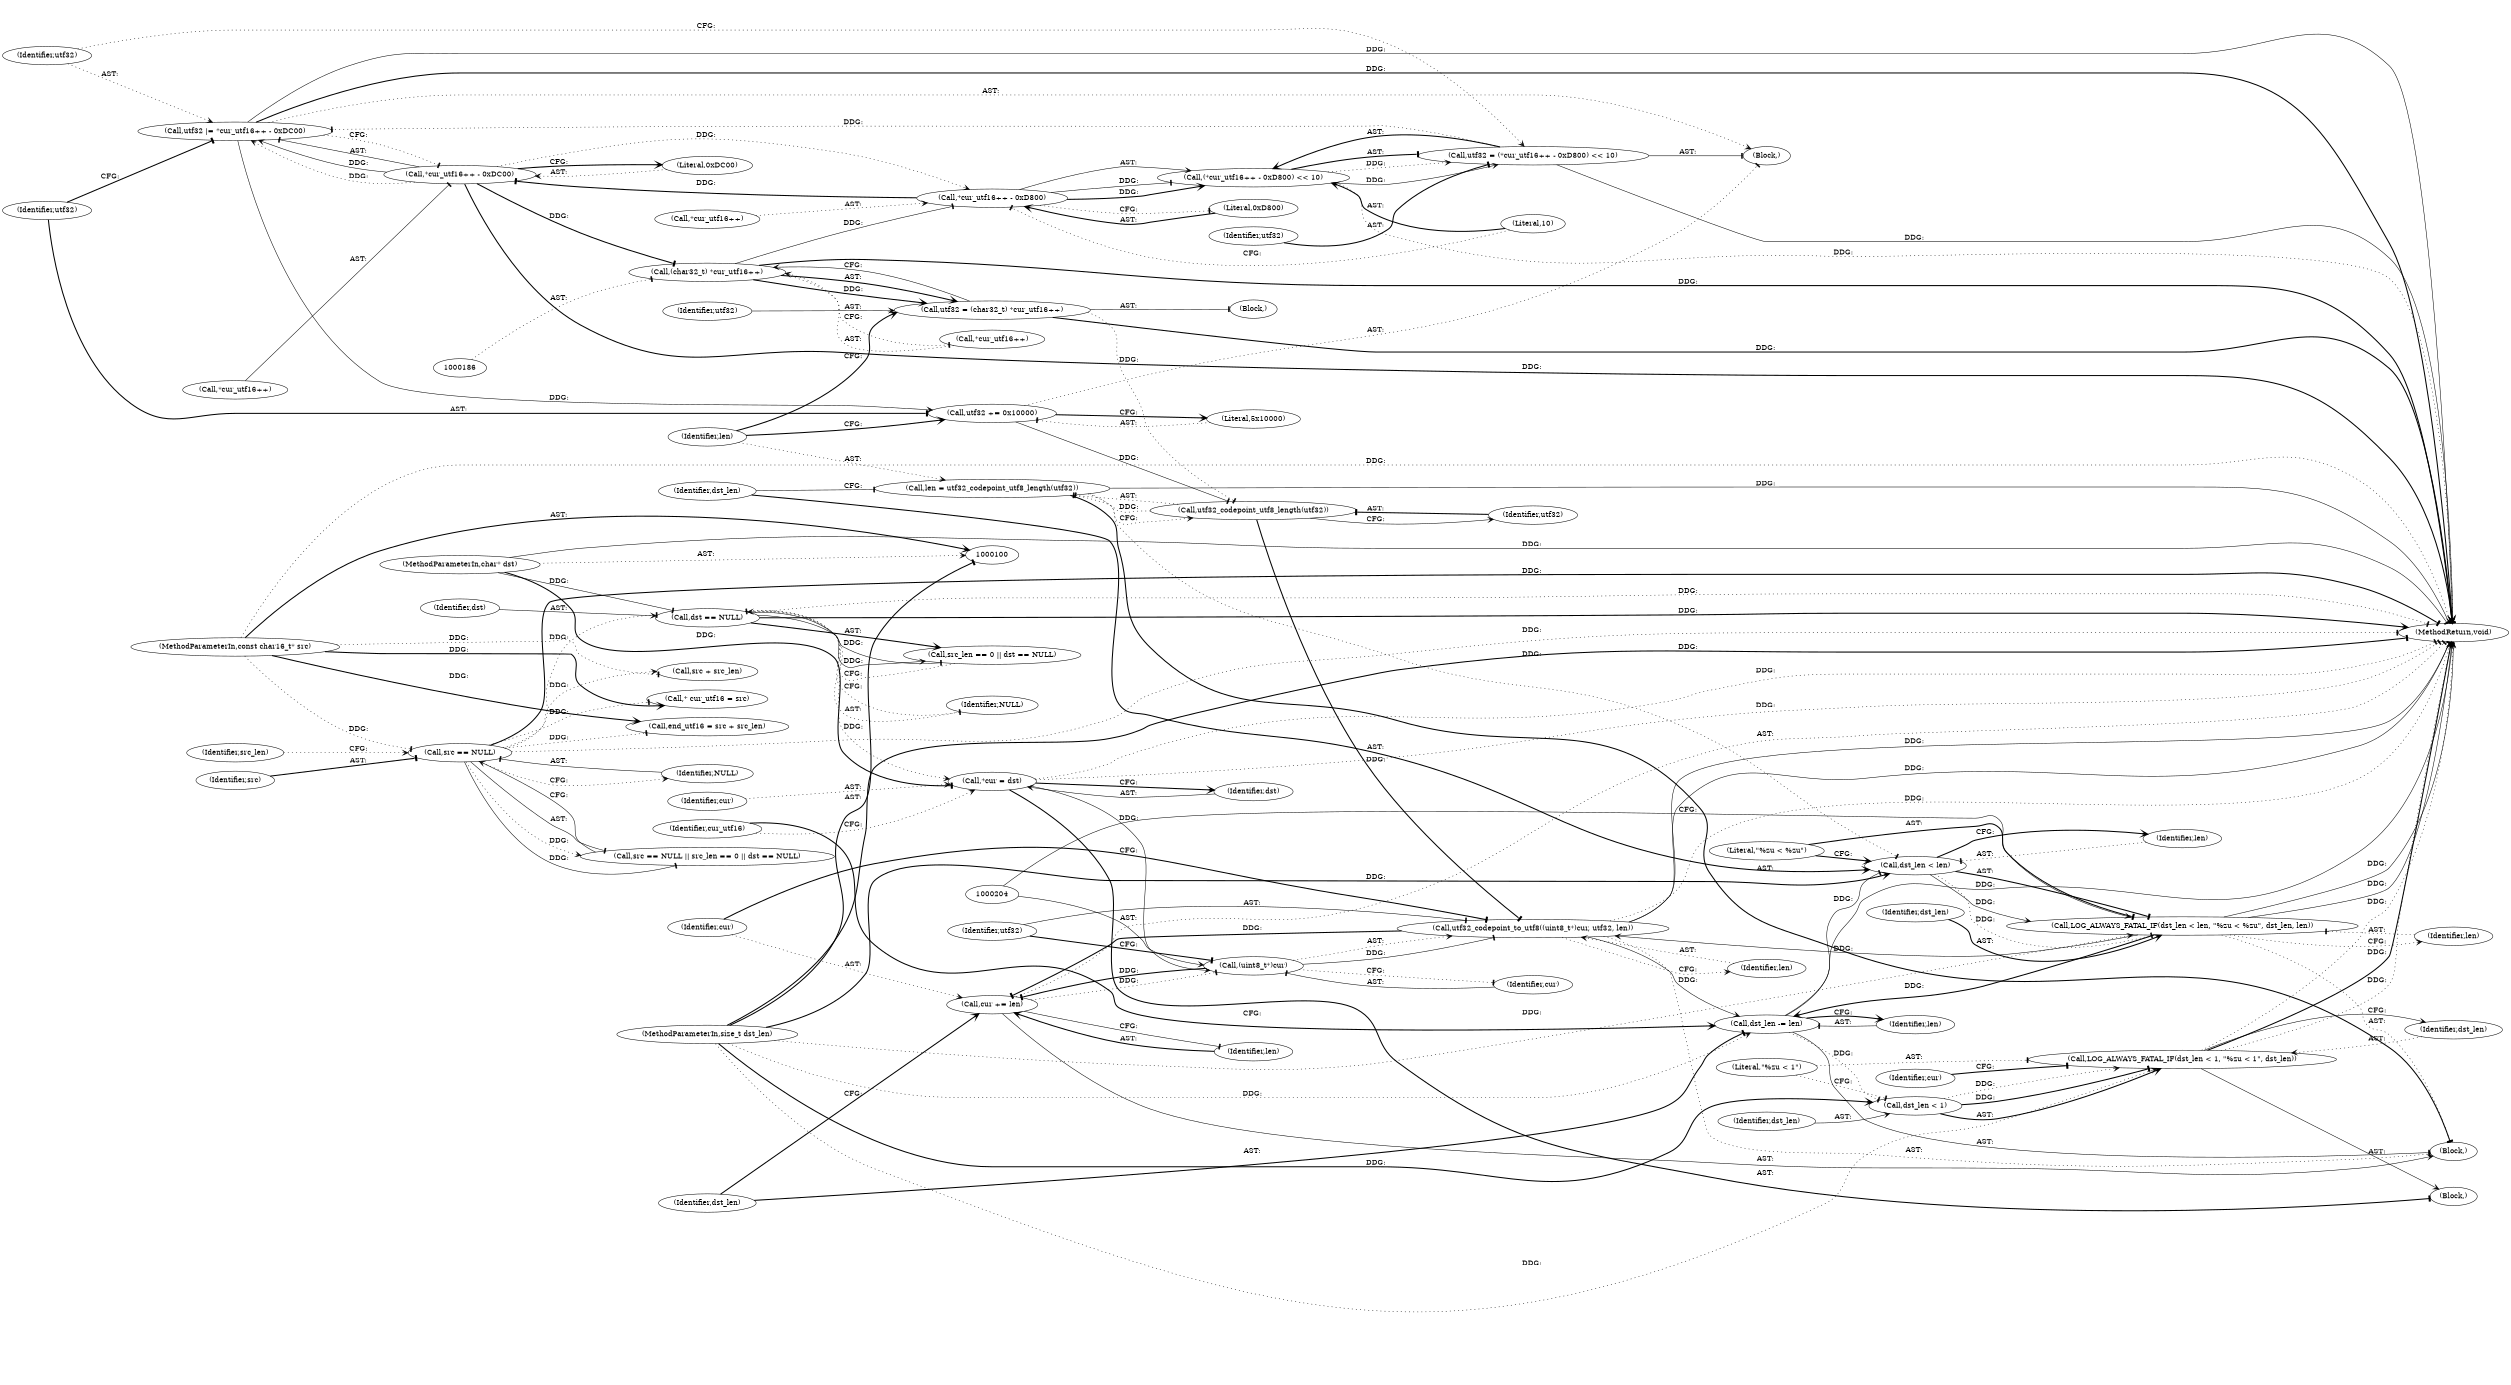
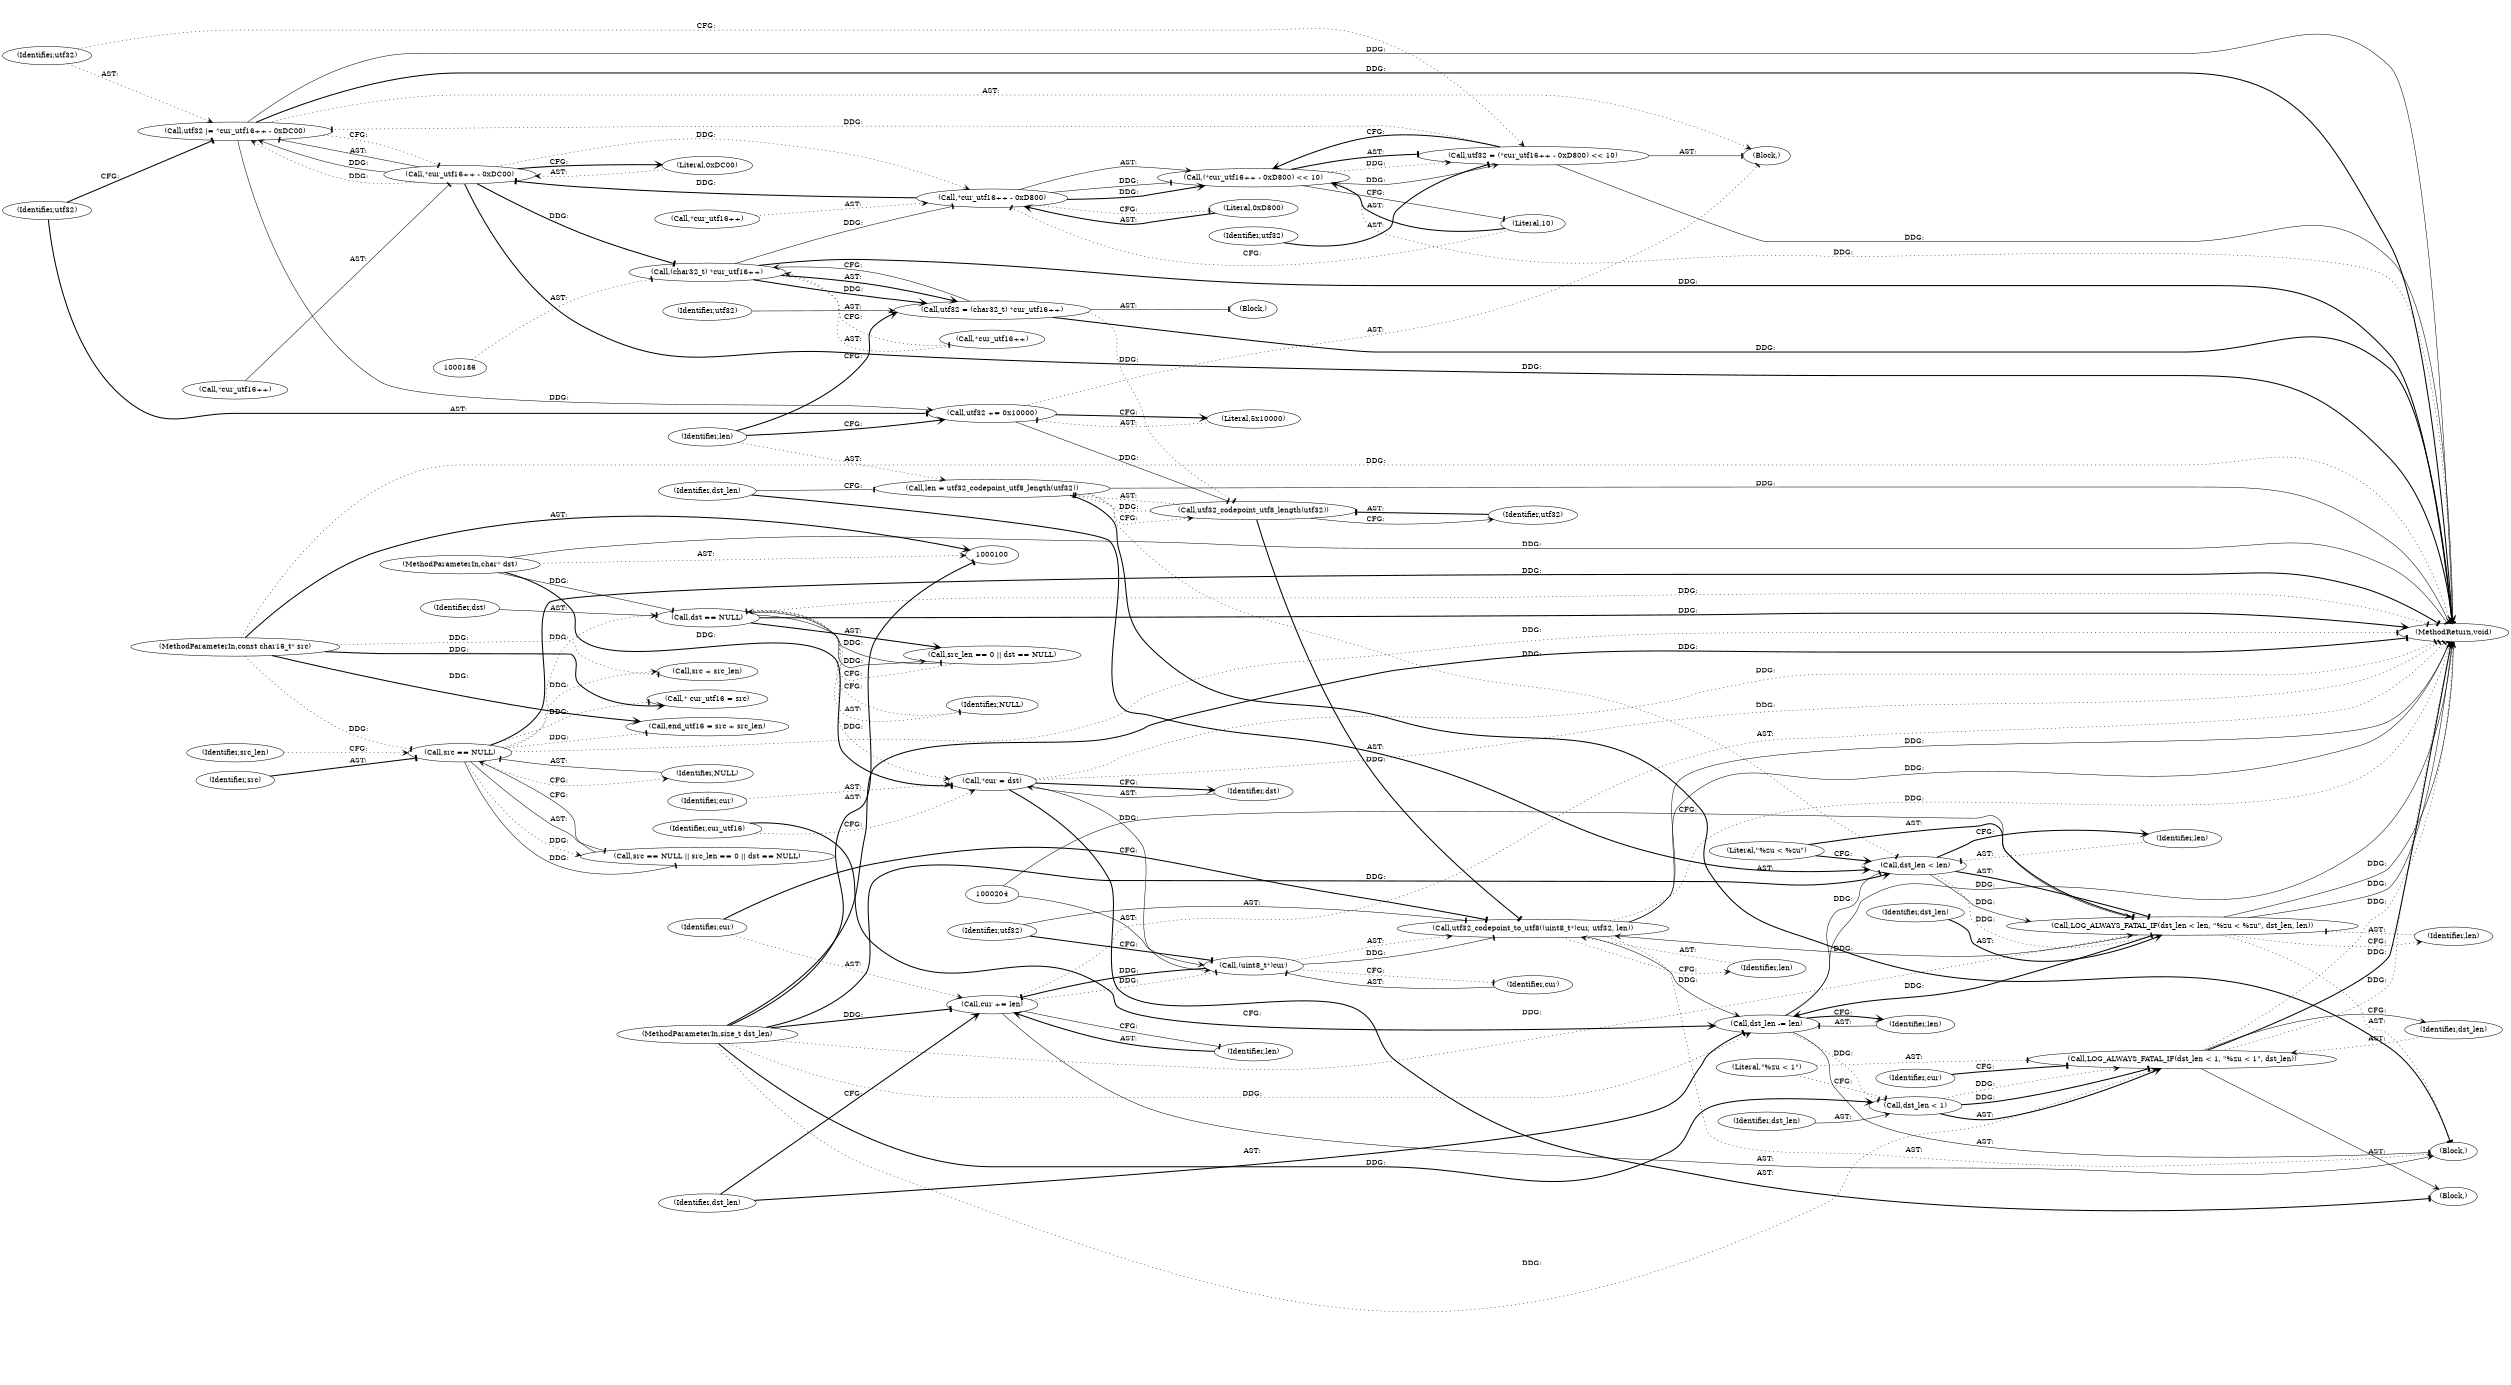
(1377, 132) -> (1377, 132)
none -> (1397, 201)
(1200, 935) -> (860, 1018)
